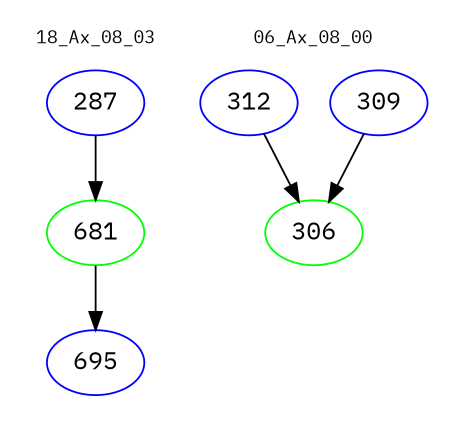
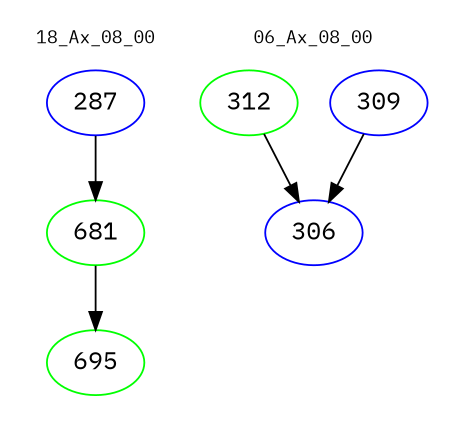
(97, 39) -> (97, 39)
(249, 103) -> (249, 103)
(314, 233) -> (314, 233)
(96, 363) -> (96, 363)
